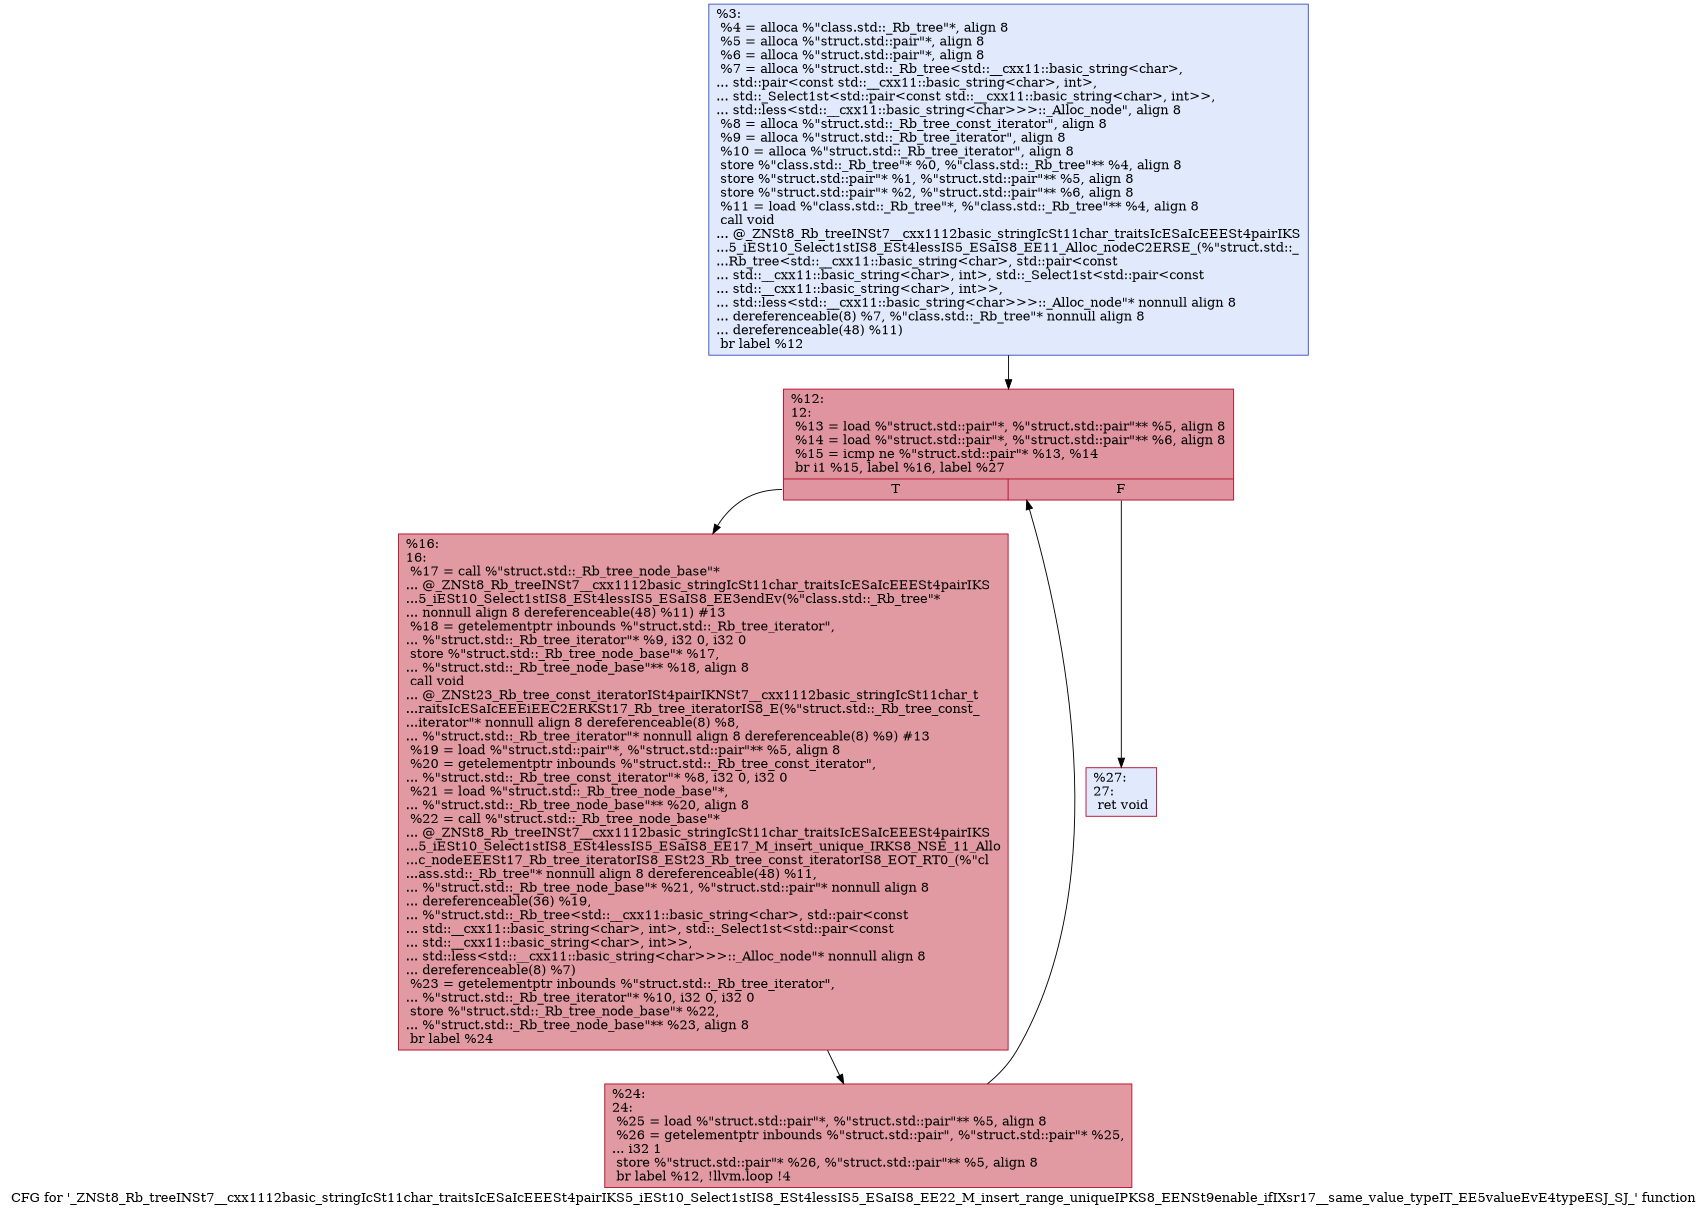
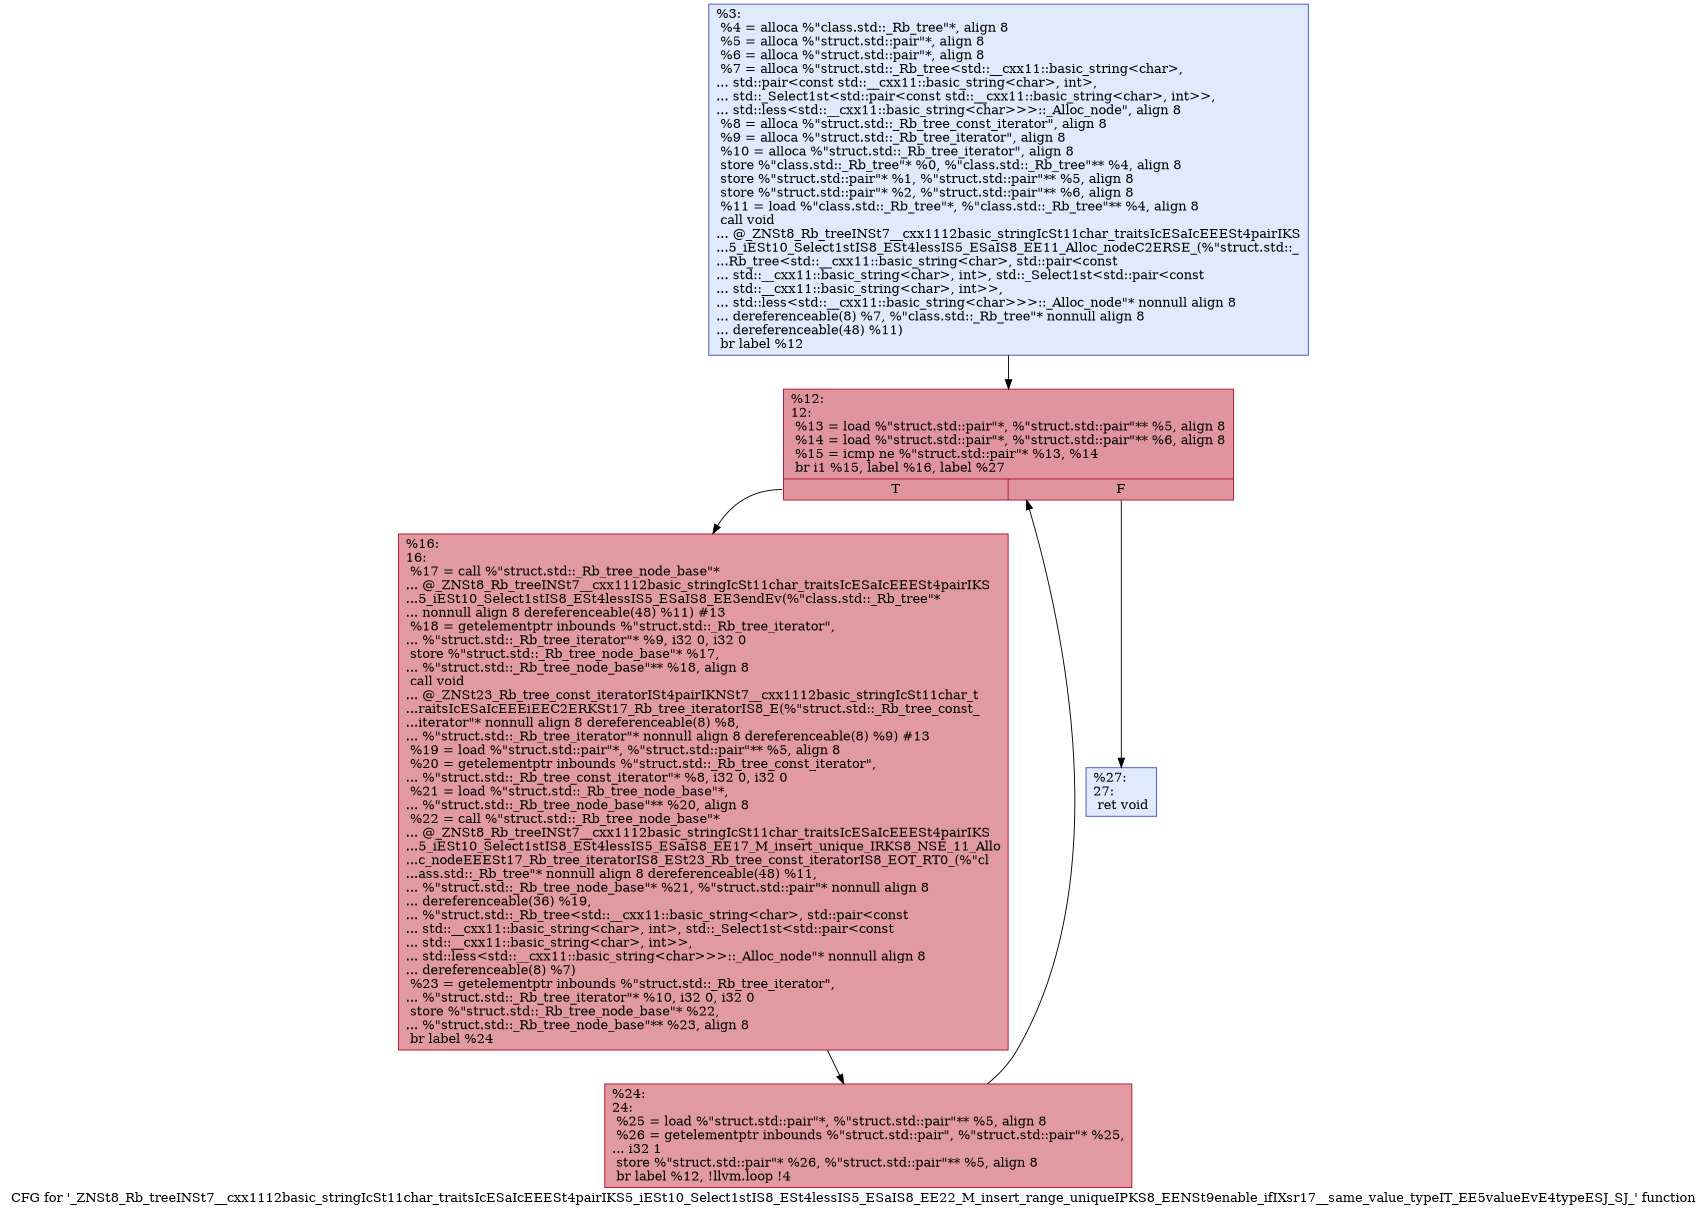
(1121, 792) -> (1121, 792)
